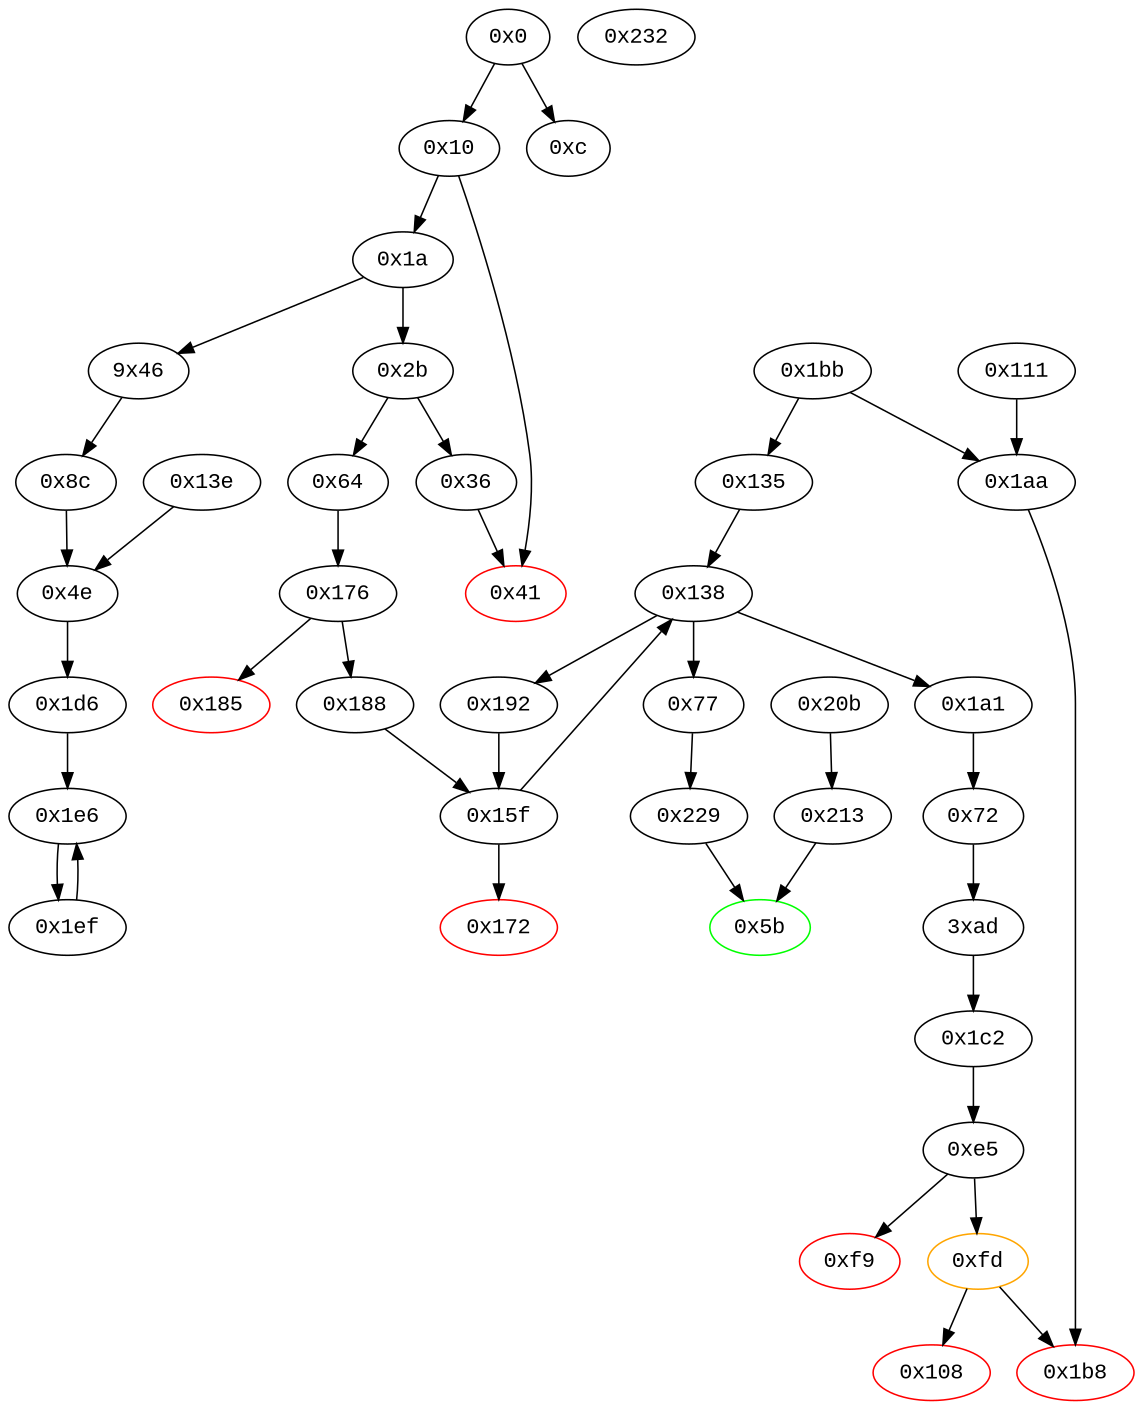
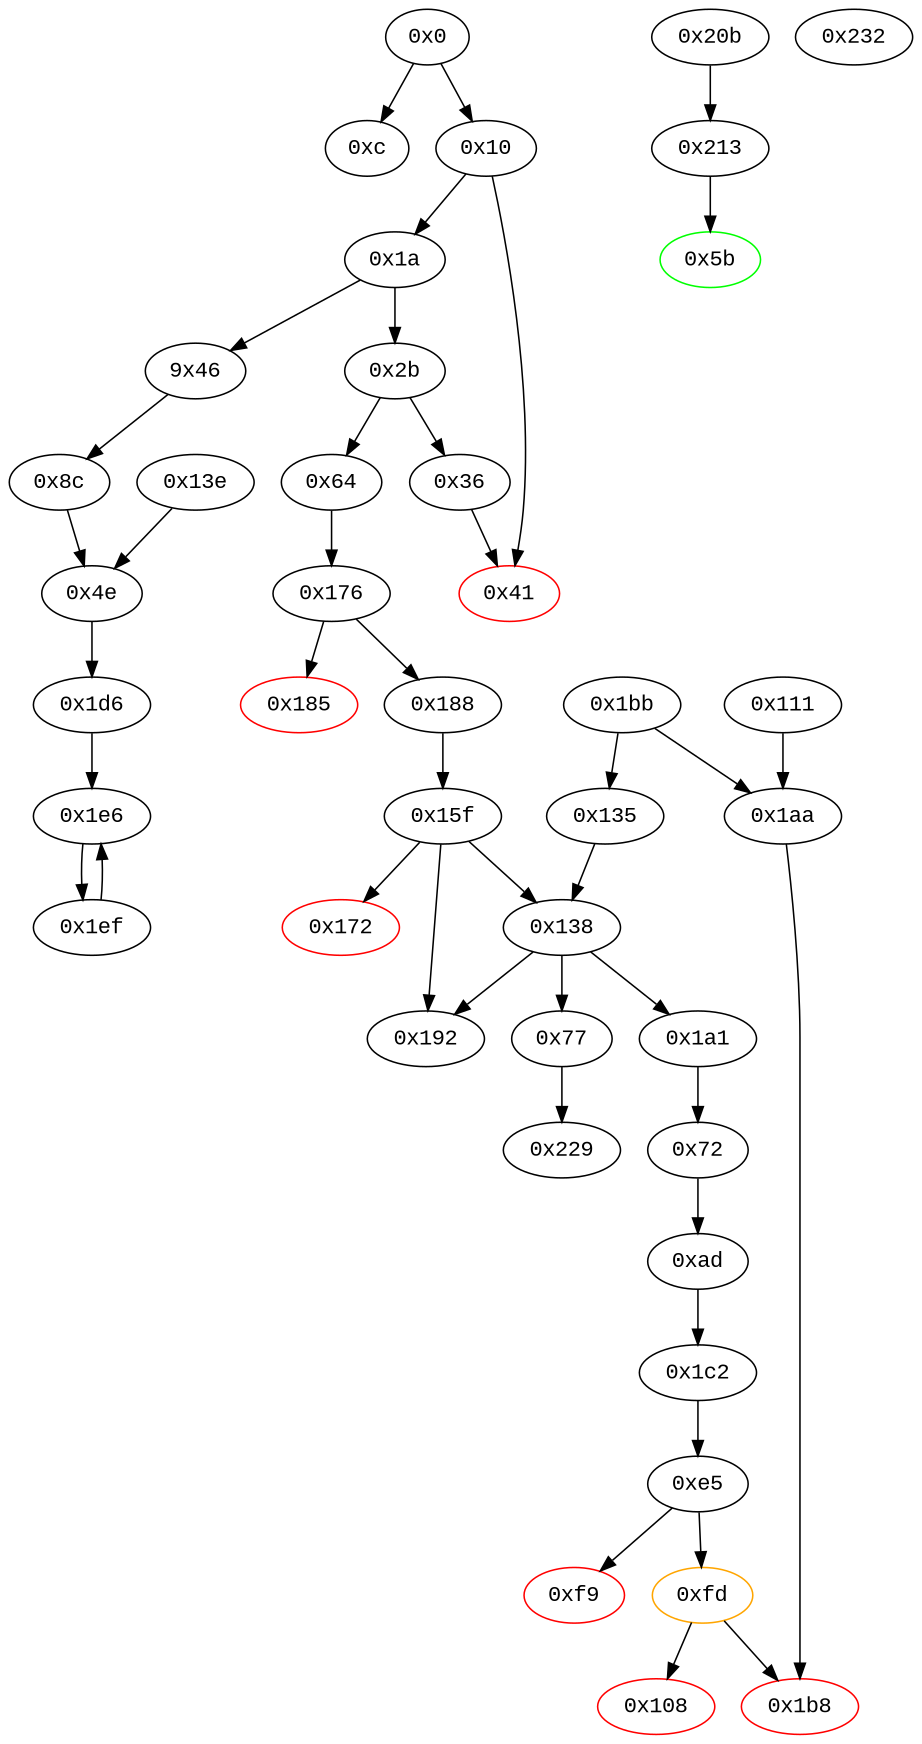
(499, 753) -> (435, 920)
(720, 865) -> none
(973, 928) -> (698, 1261)
